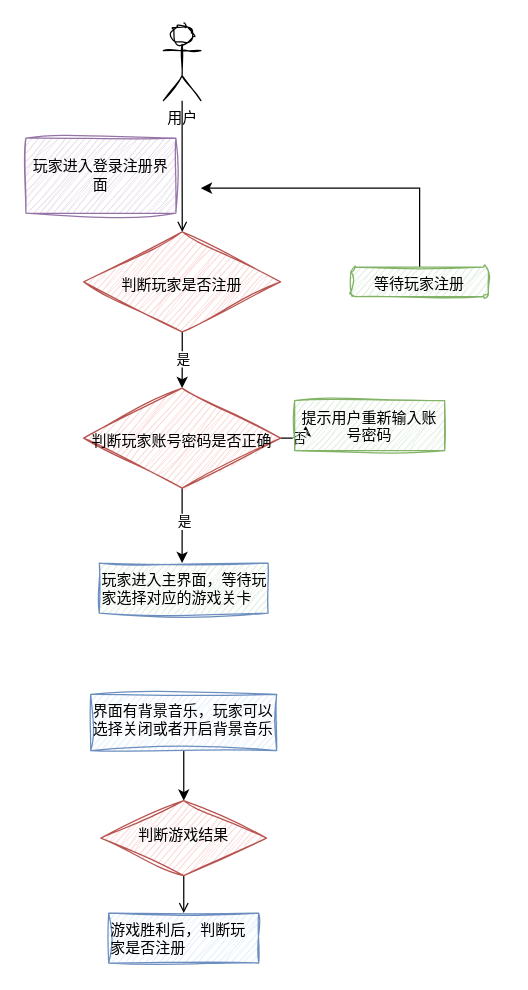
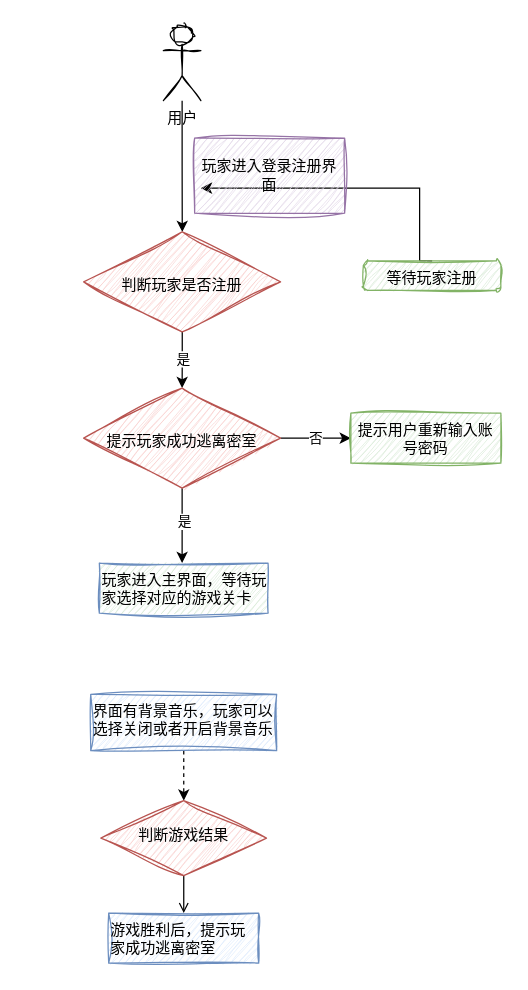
(101, 176) -> (269, 176)
(182, 224) -> (182, 222)
(419, 282) -> (432, 276)
(182, 406) -> (182, 406)
(369, 426) -> (426, 438)
(184, 771) -> (184, 771)
(184, 940) -> (184, 940)
